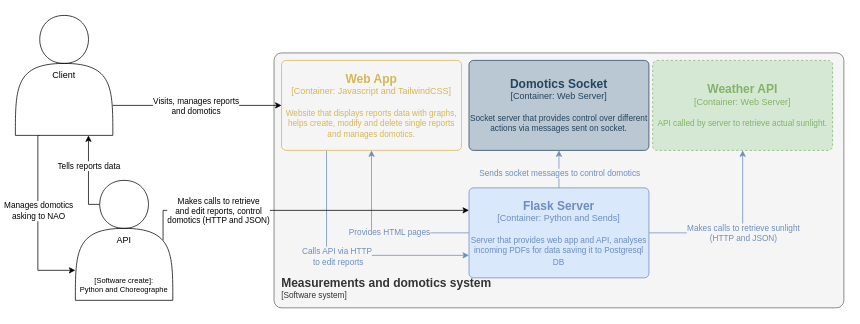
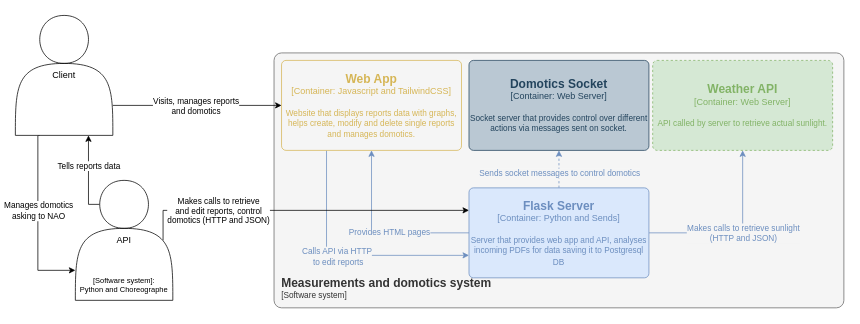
(559, 169) -> (559, 169)
(124, 285) -> (124, 285)
